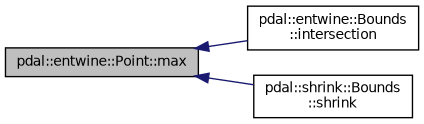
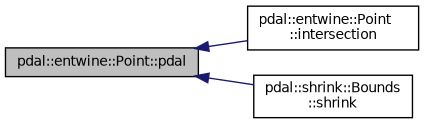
(333, 28) -> (333, 28)
(102, 62) -> (102, 62)
